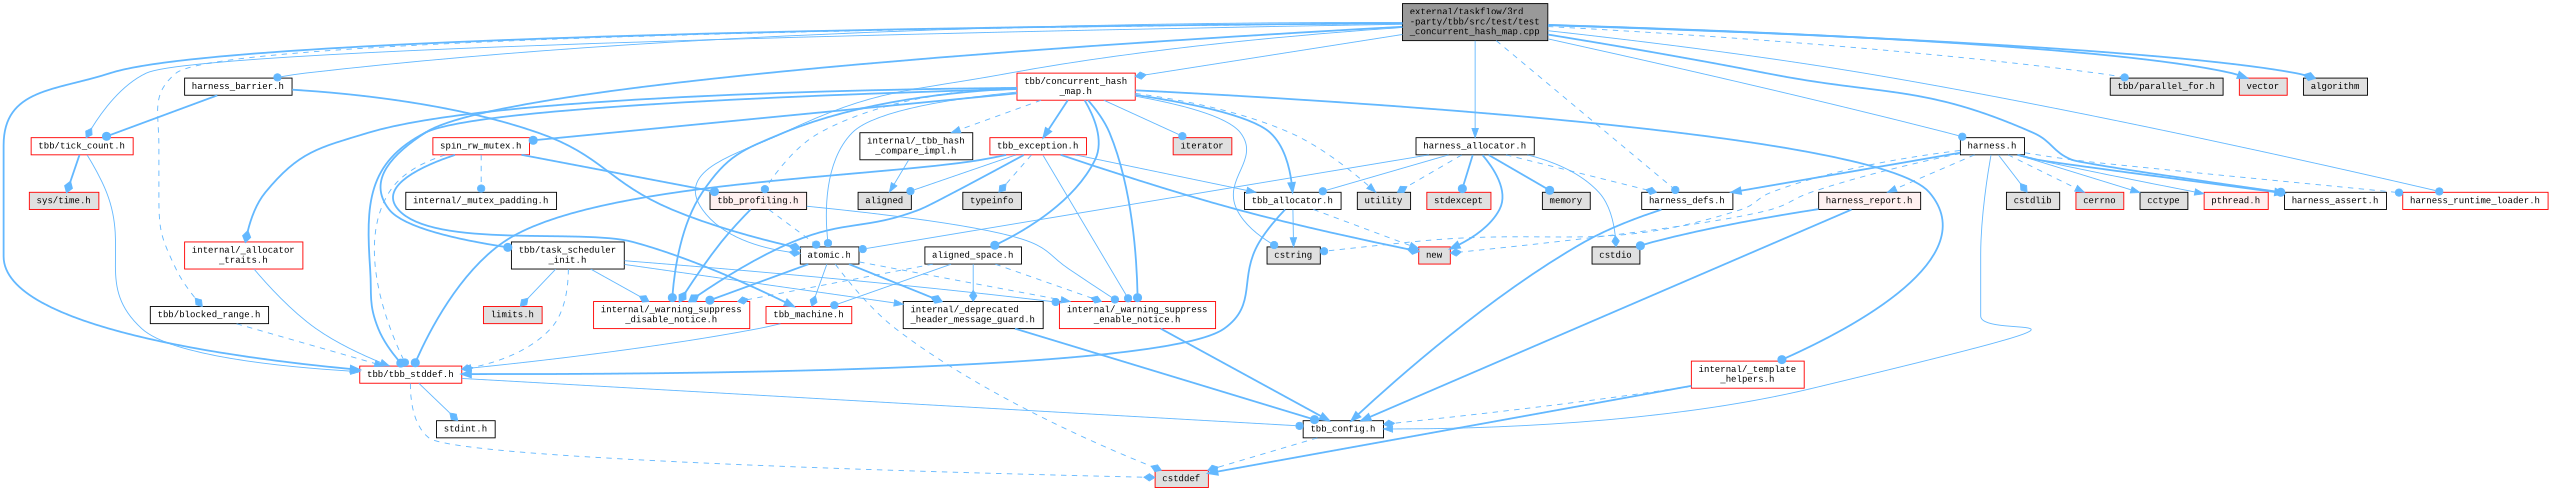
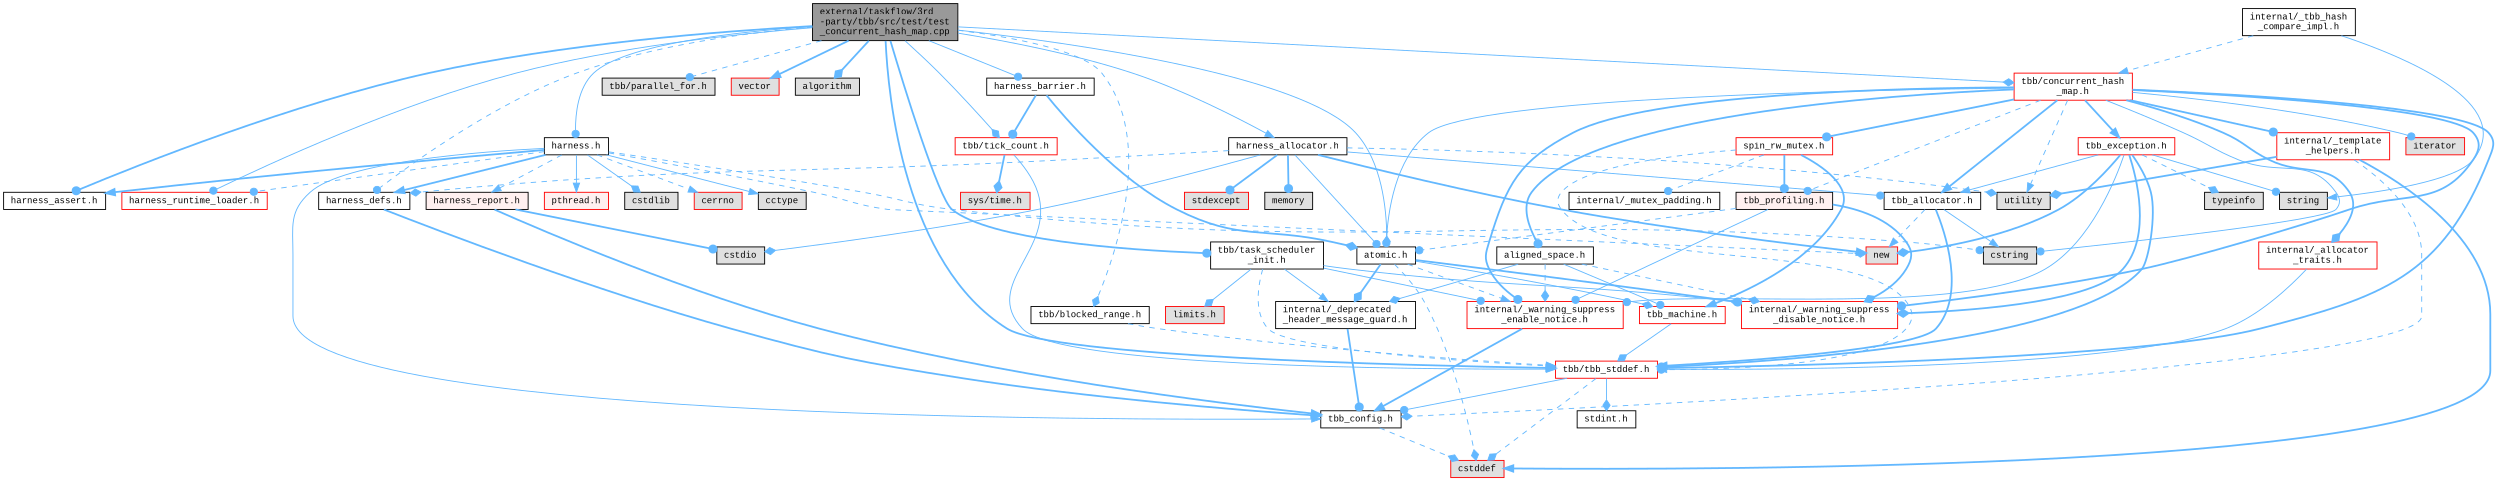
(1001, 115) -> (2190, 53)
none -> (2169, 175)
(885, 201) -> (2303, 201)
